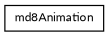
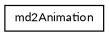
(54, 18) -> (54, 18)
